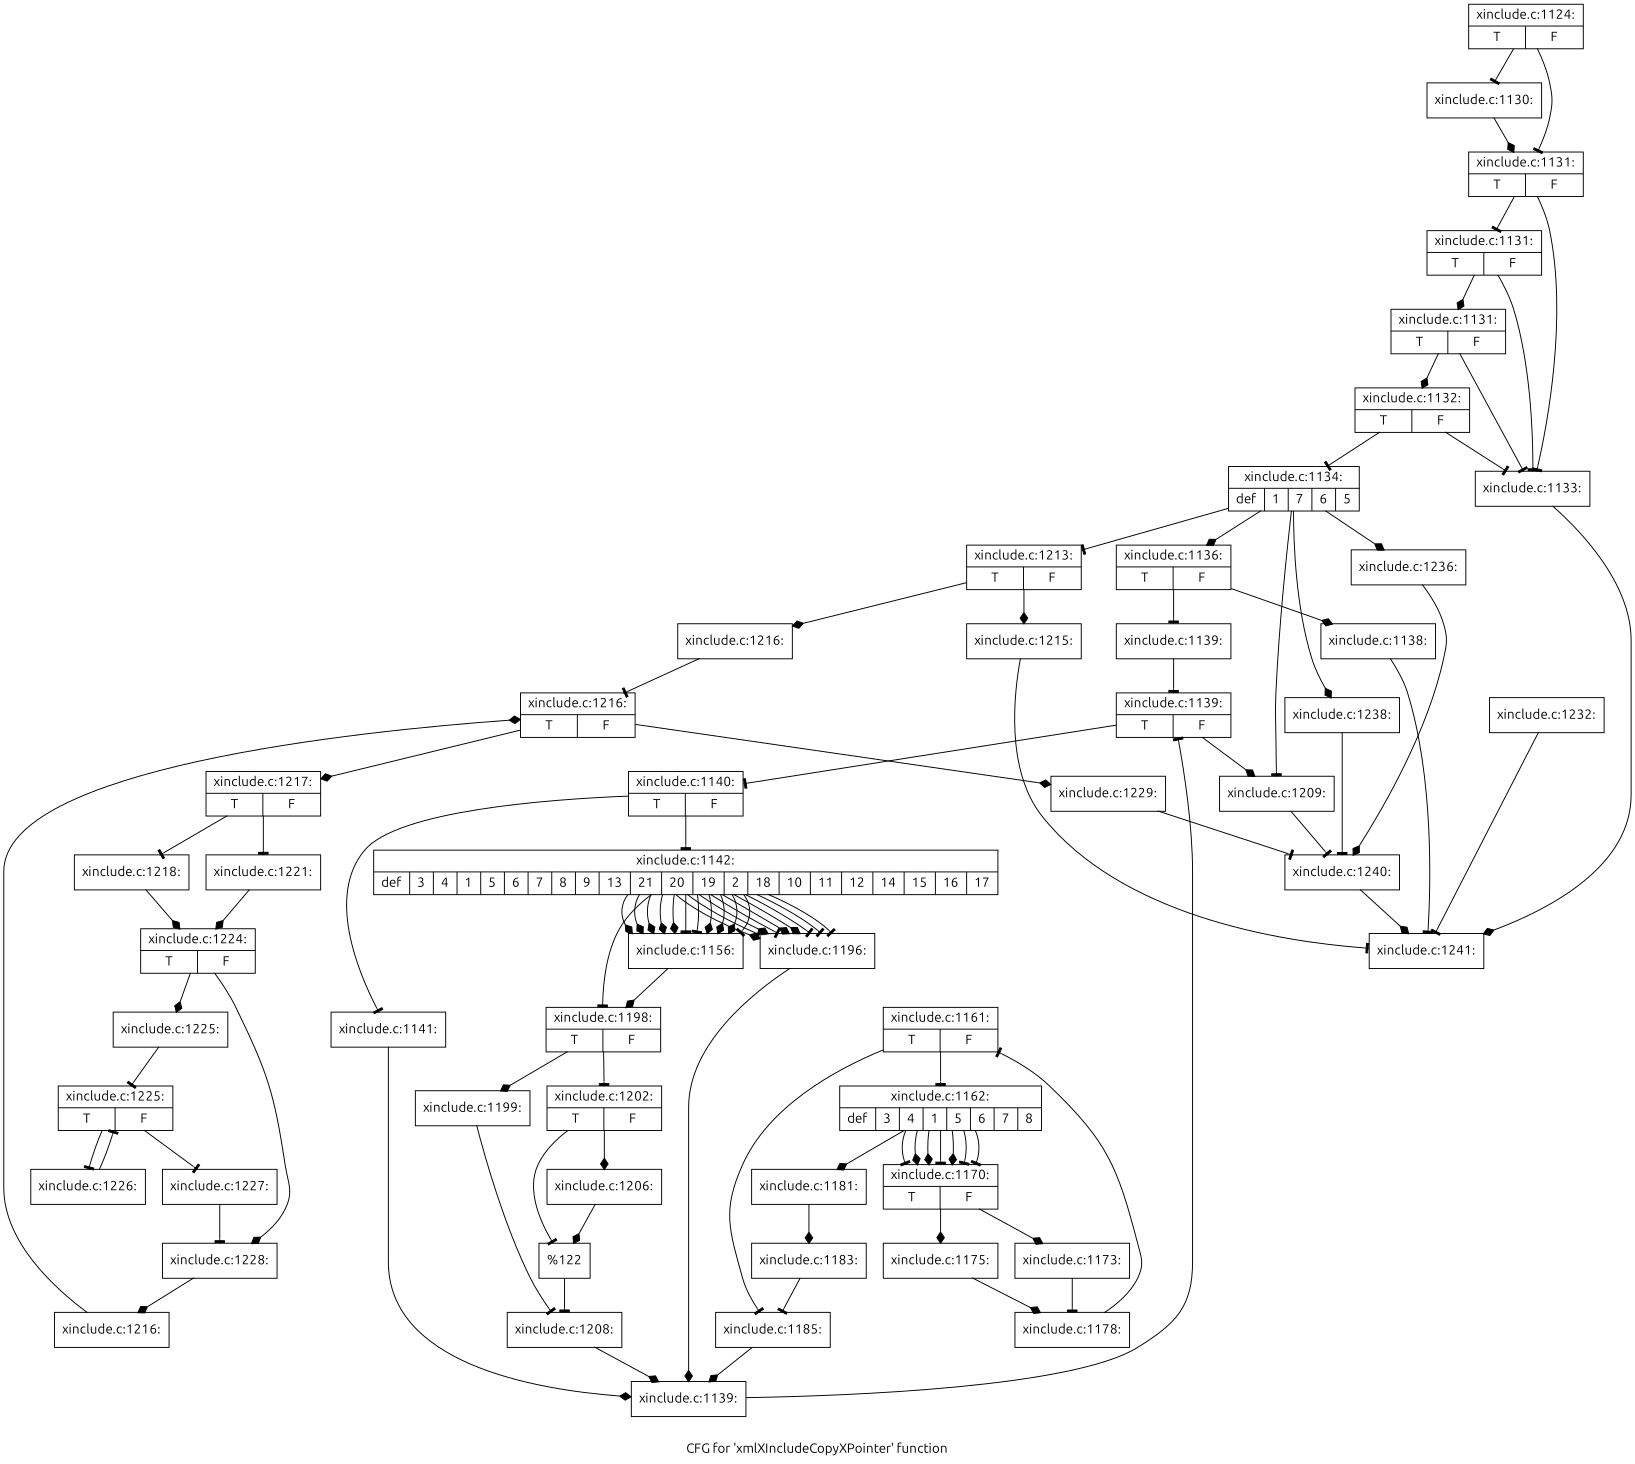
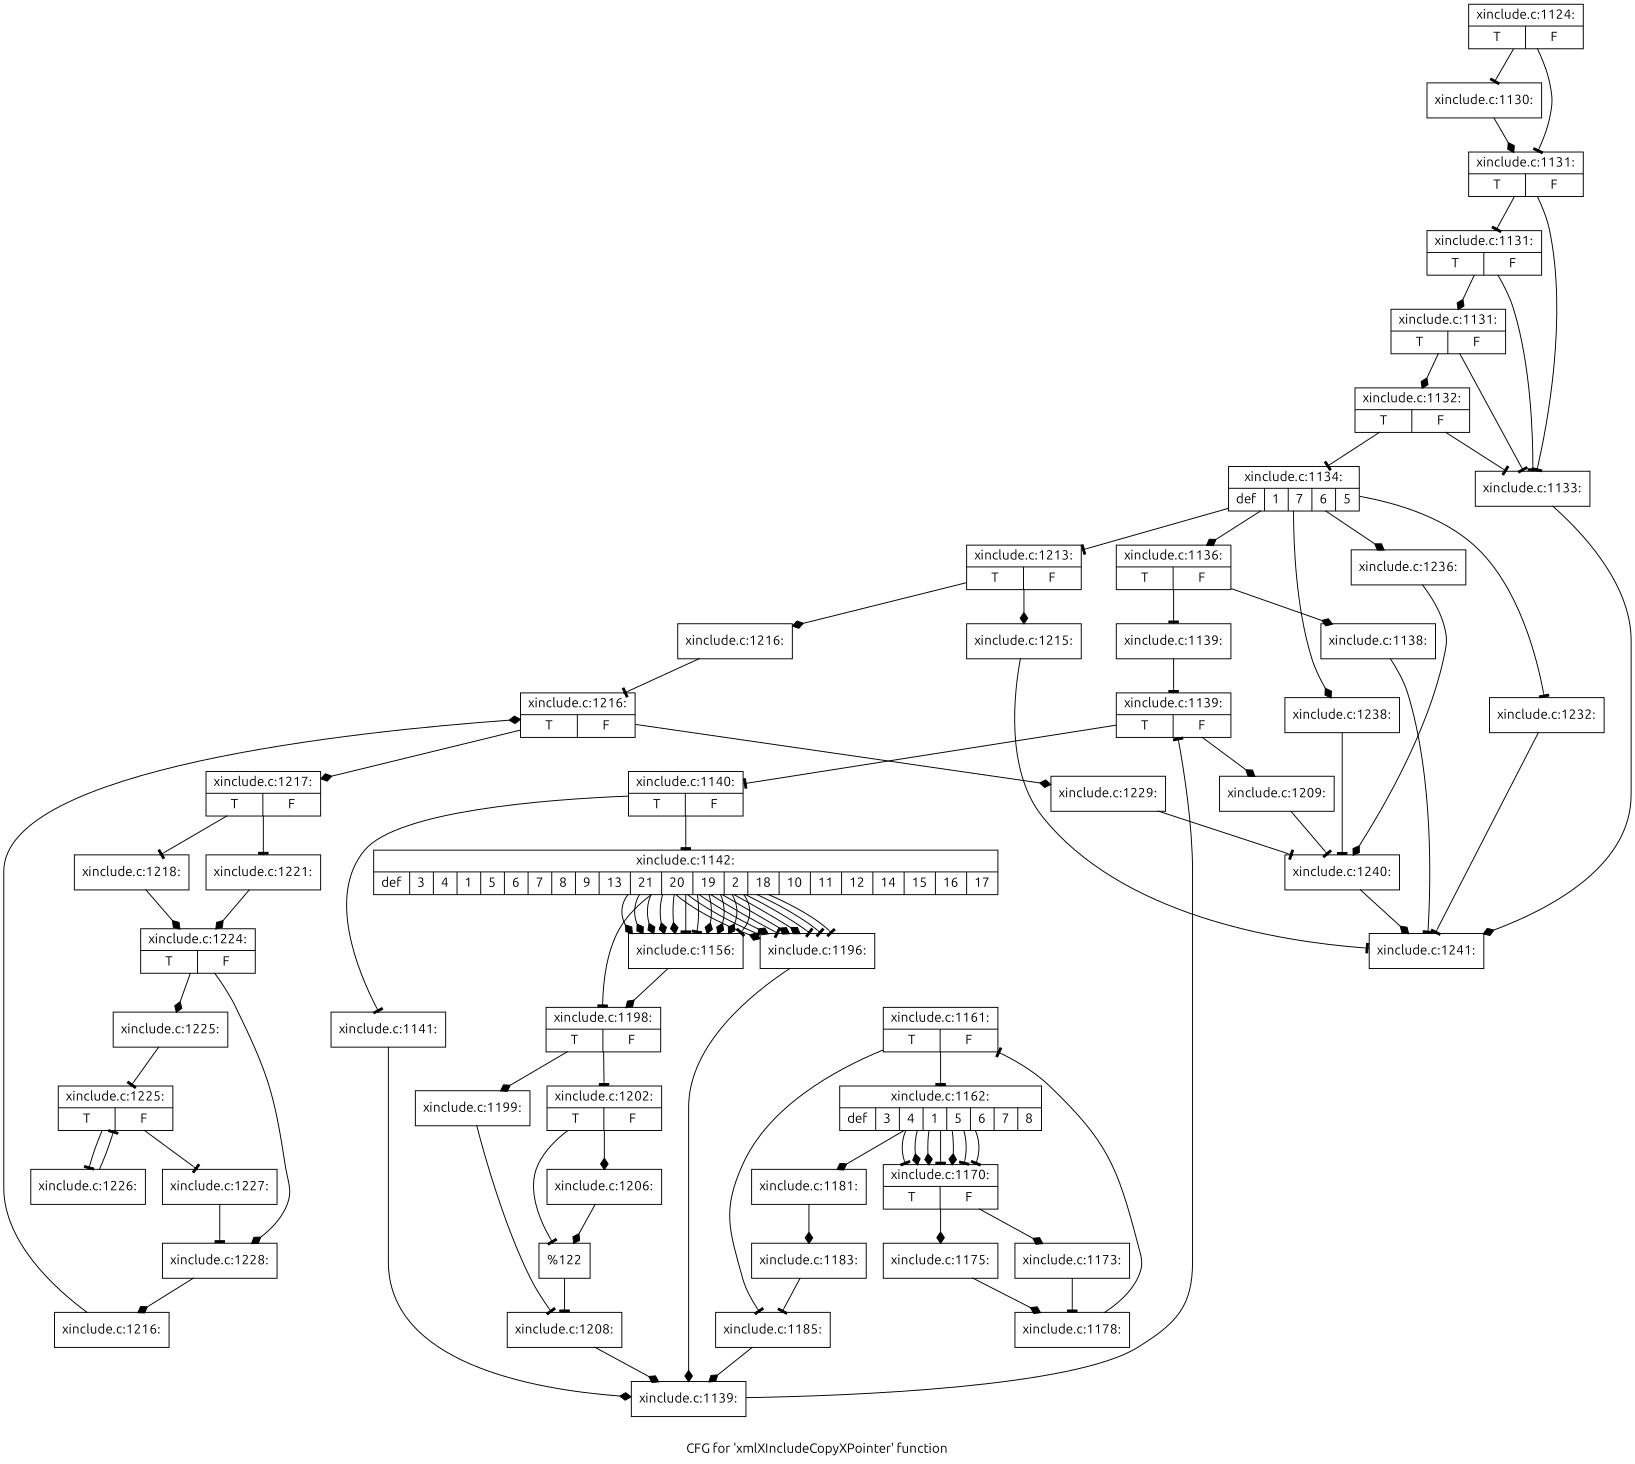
(1279, 641) -> (1488, 560)
